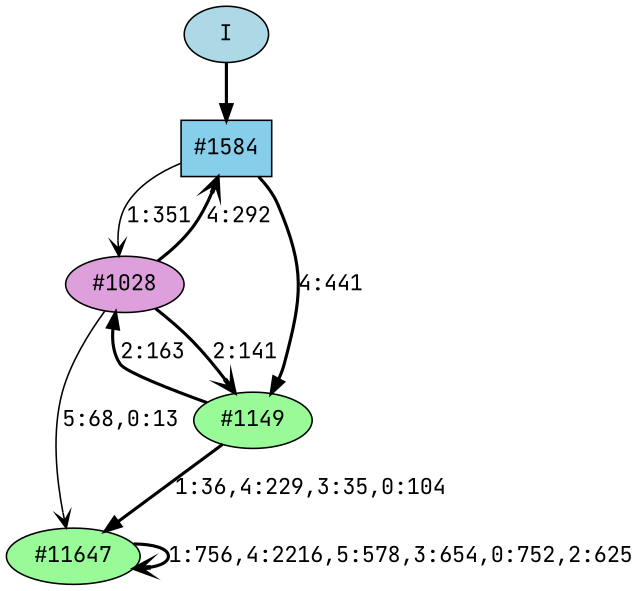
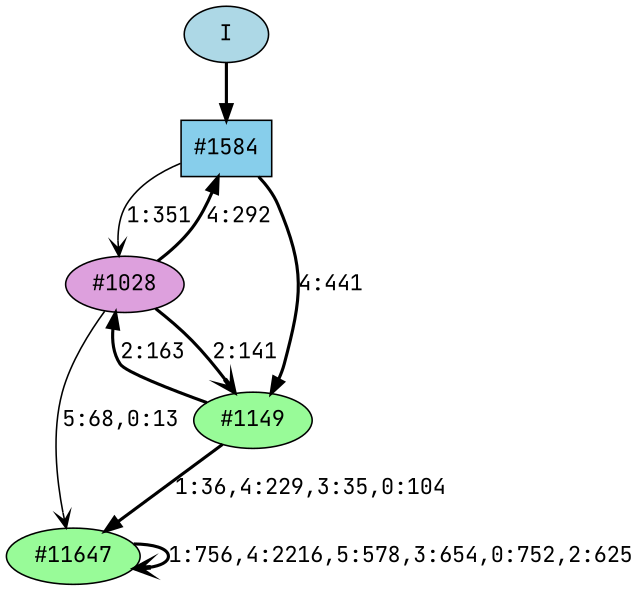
(190, 230) -> (190, 230)
